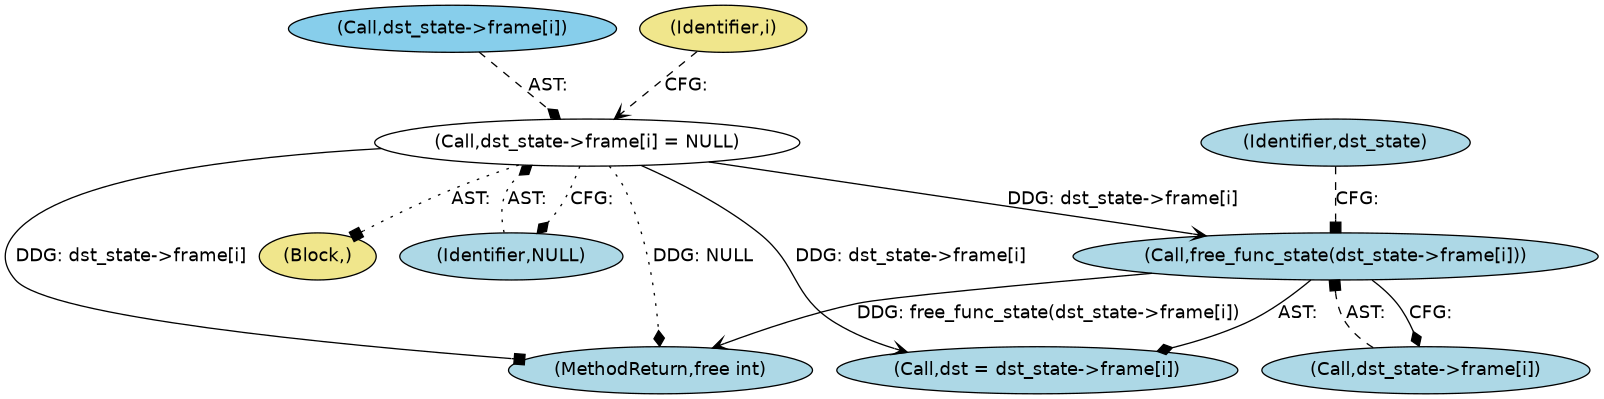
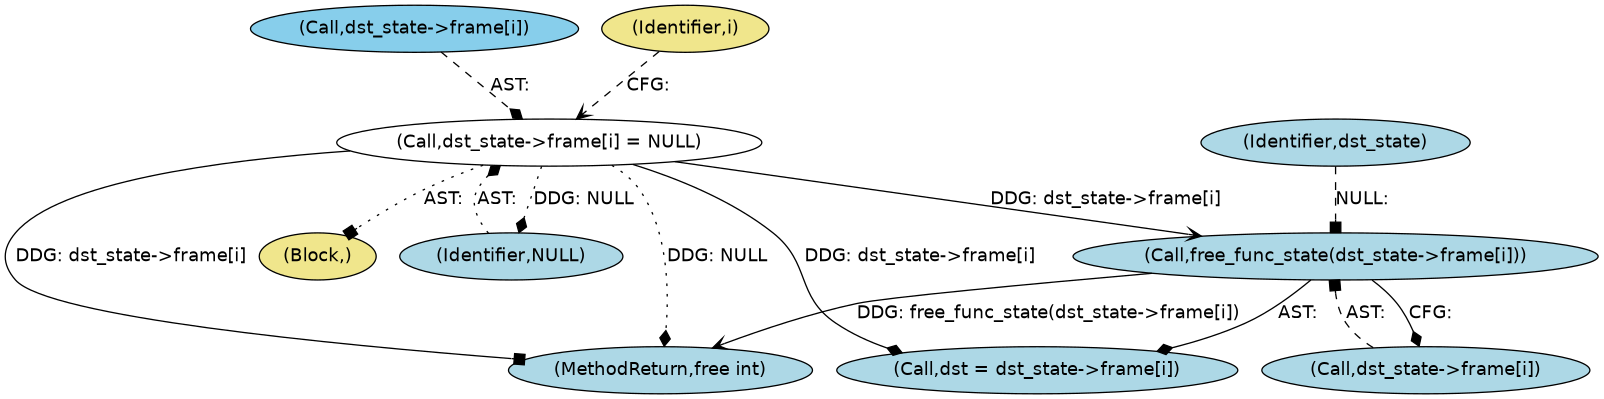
(595, 200) -> (584, 200)
(1361, 200) -> (1366, 200)
(776, 250) -> (777, 237)
